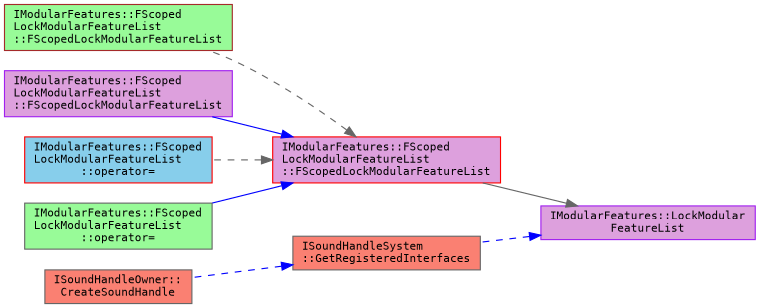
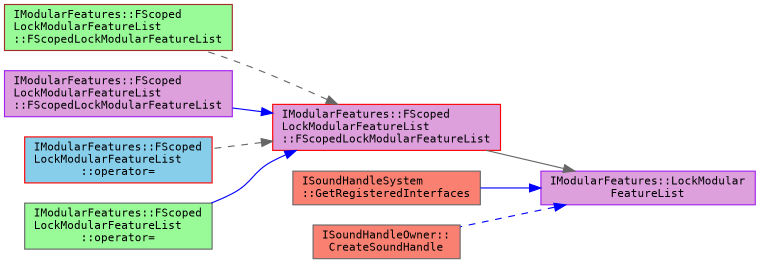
(505, 239) -> (505, 188)
(237, 272) -> (507, 217)
